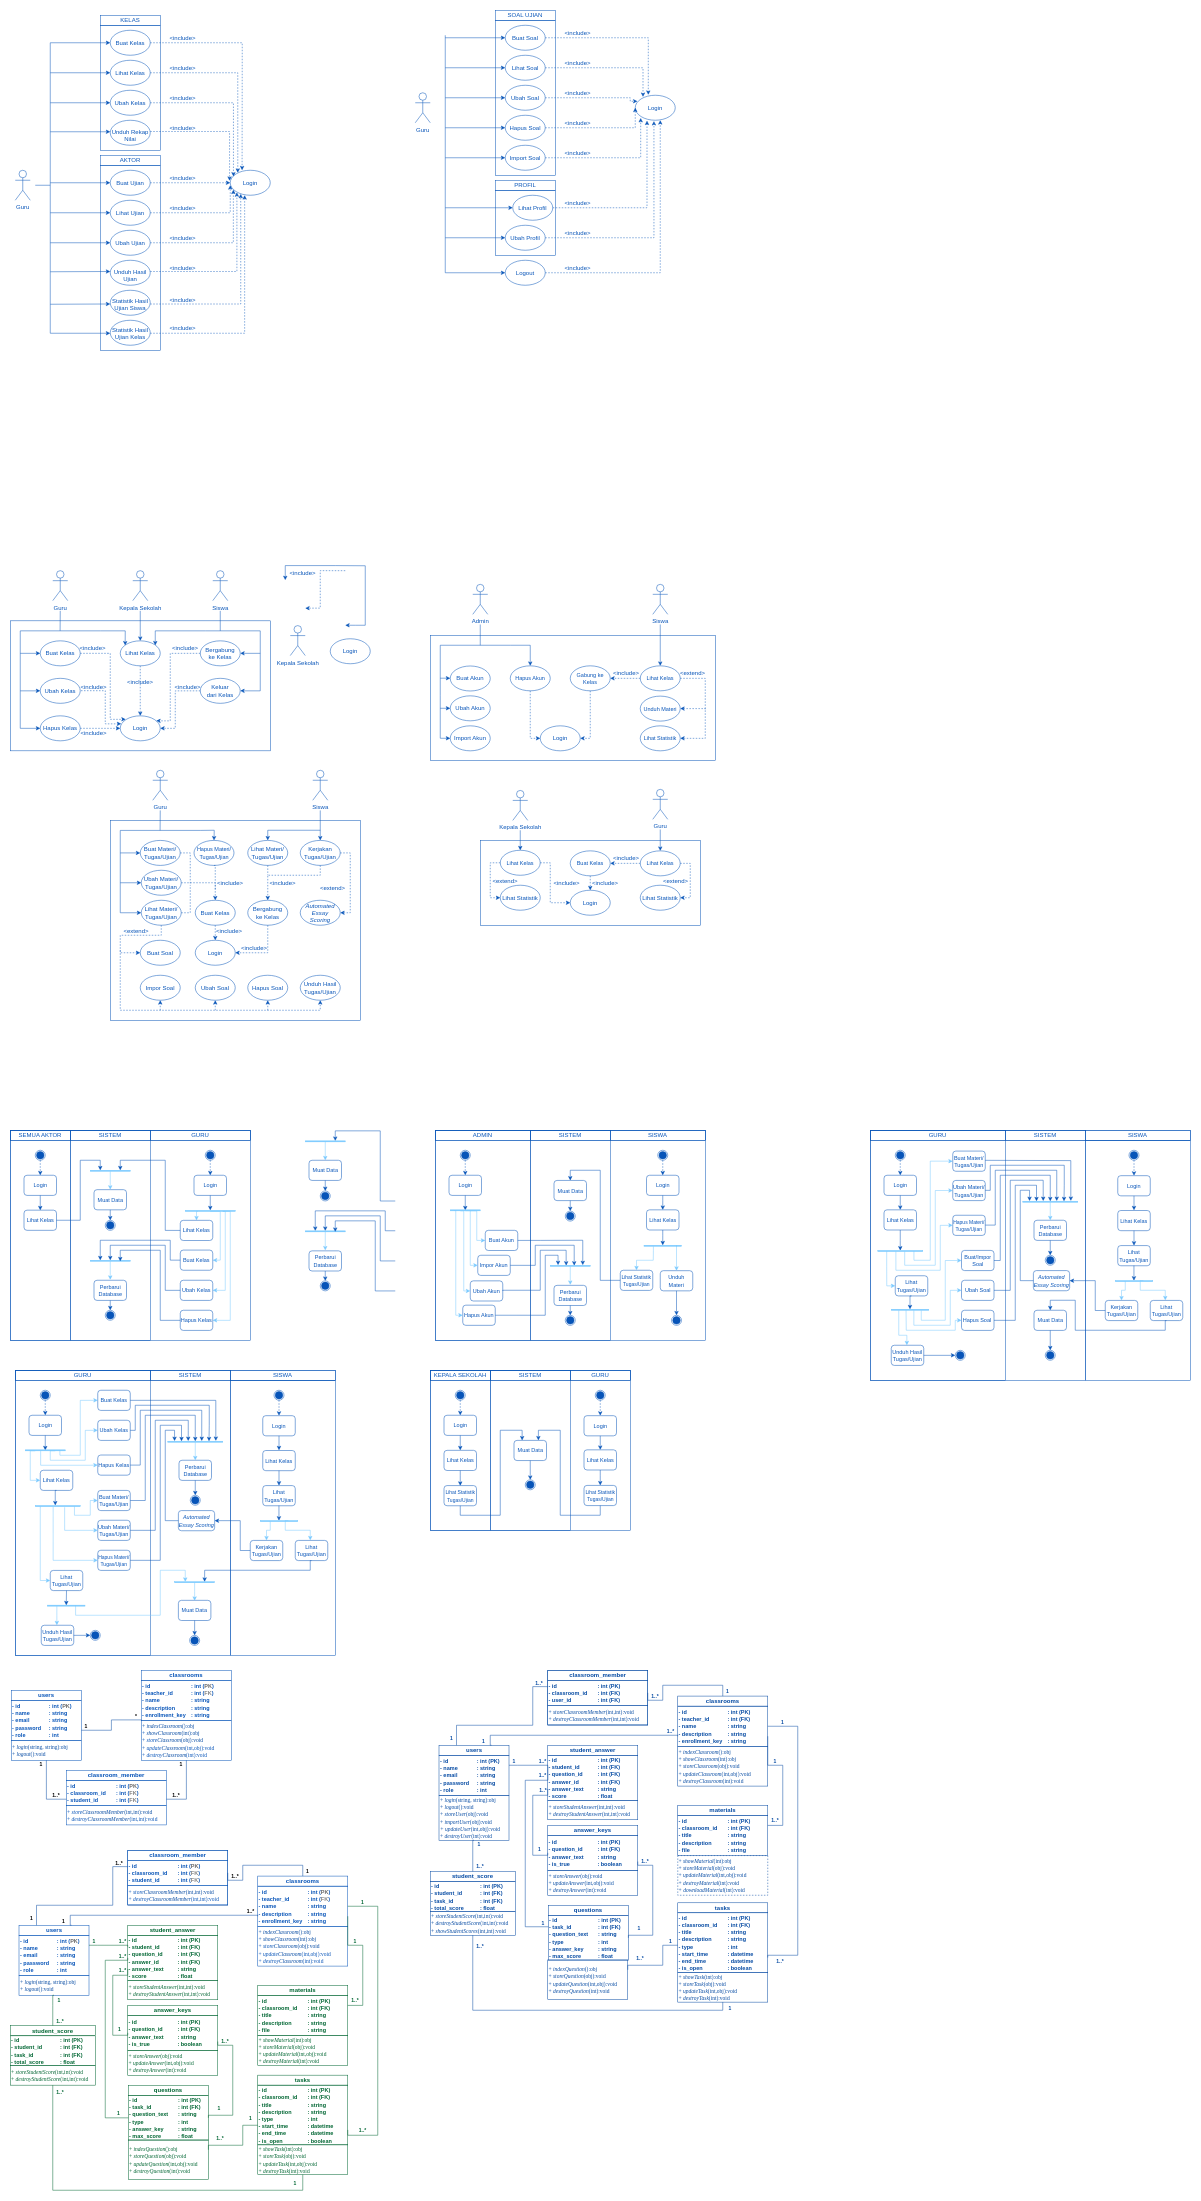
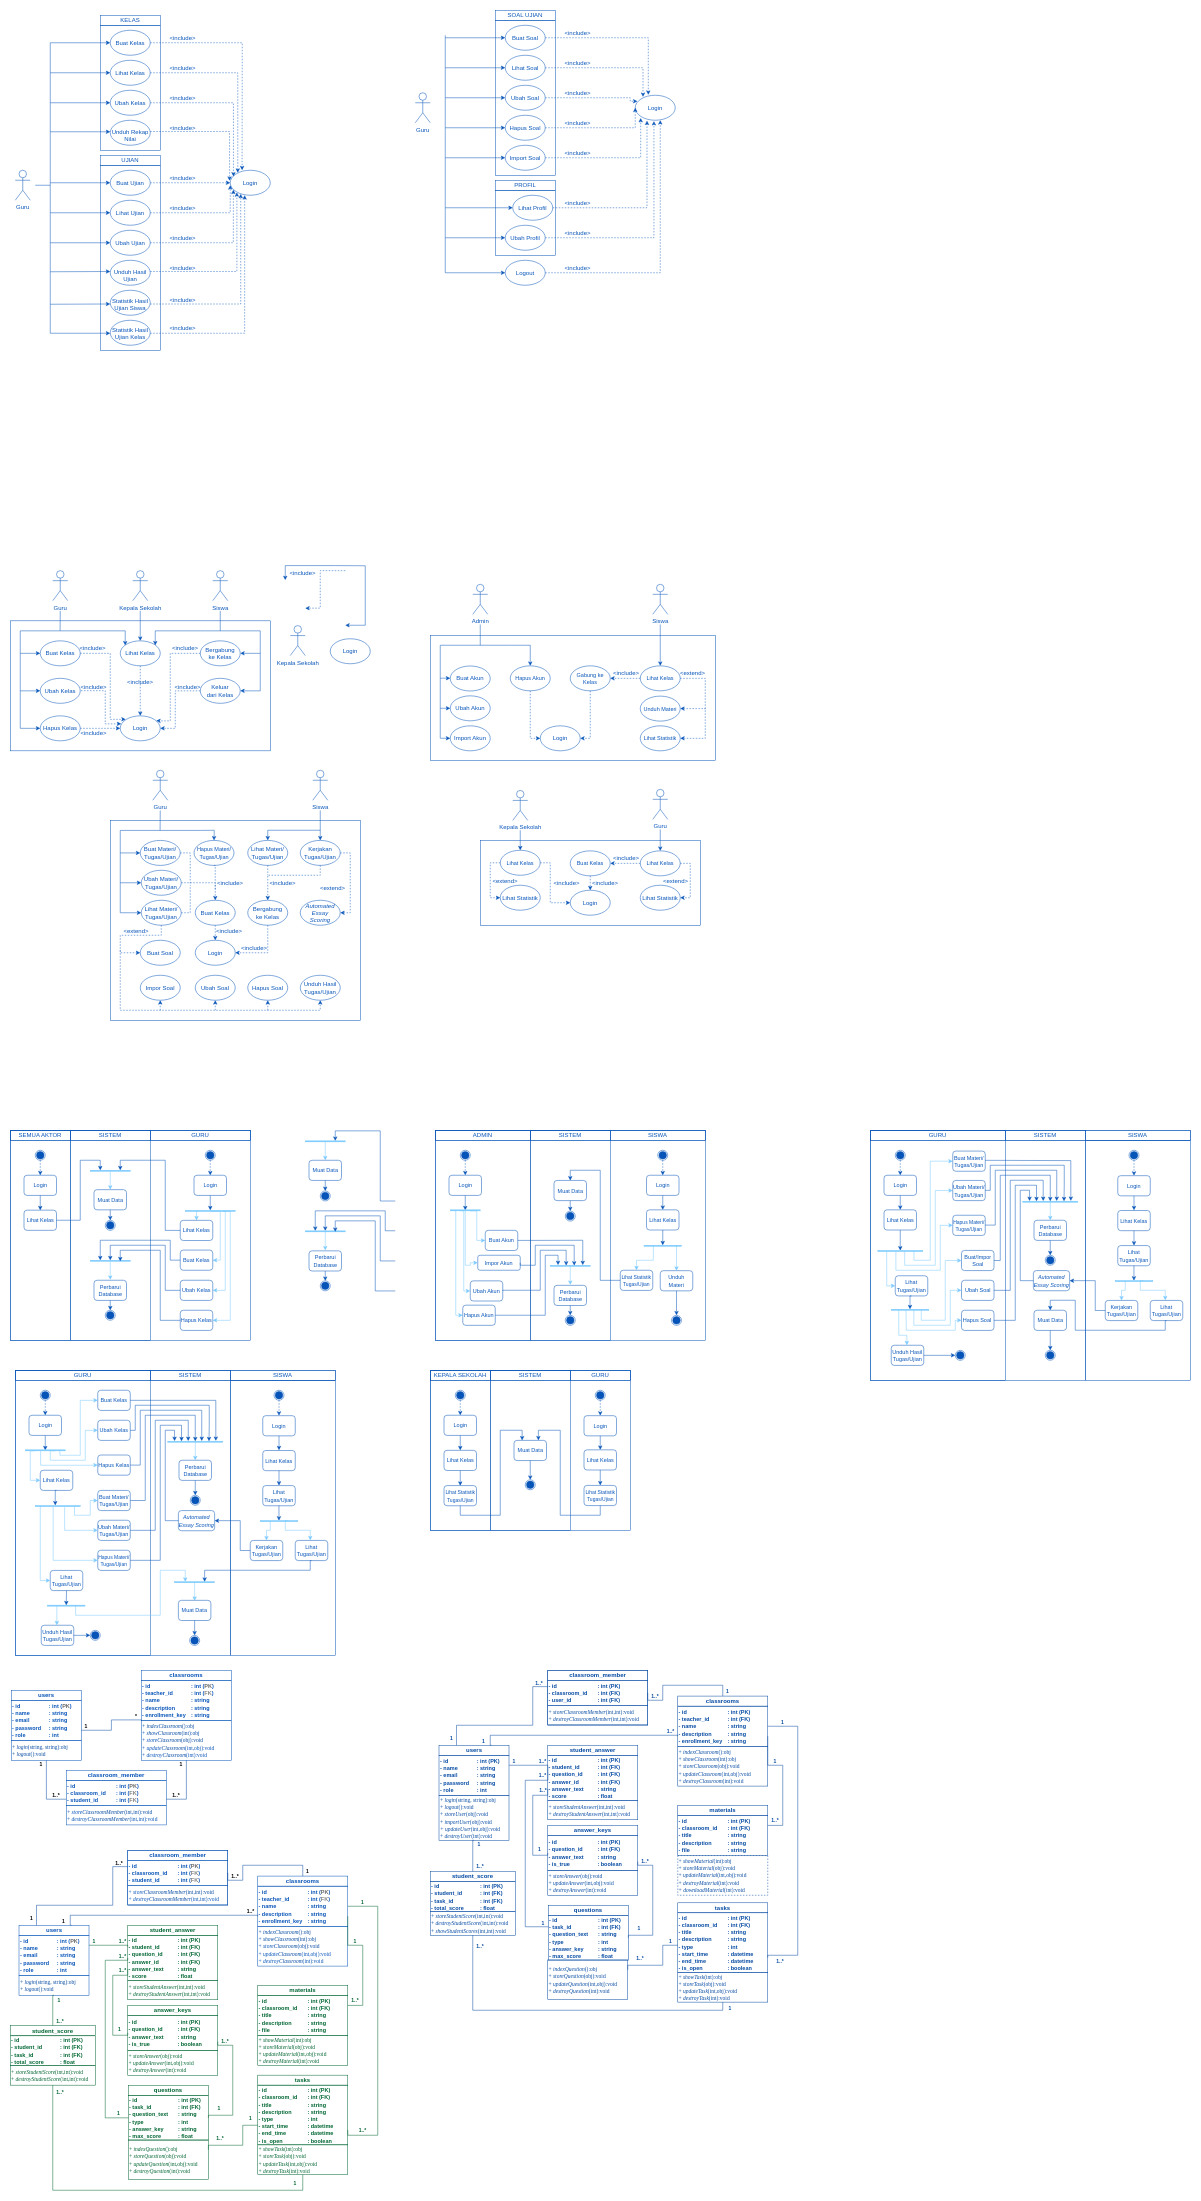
(130, 160) -> (130, 160)
(494, 1265) -> (499, 1263)
